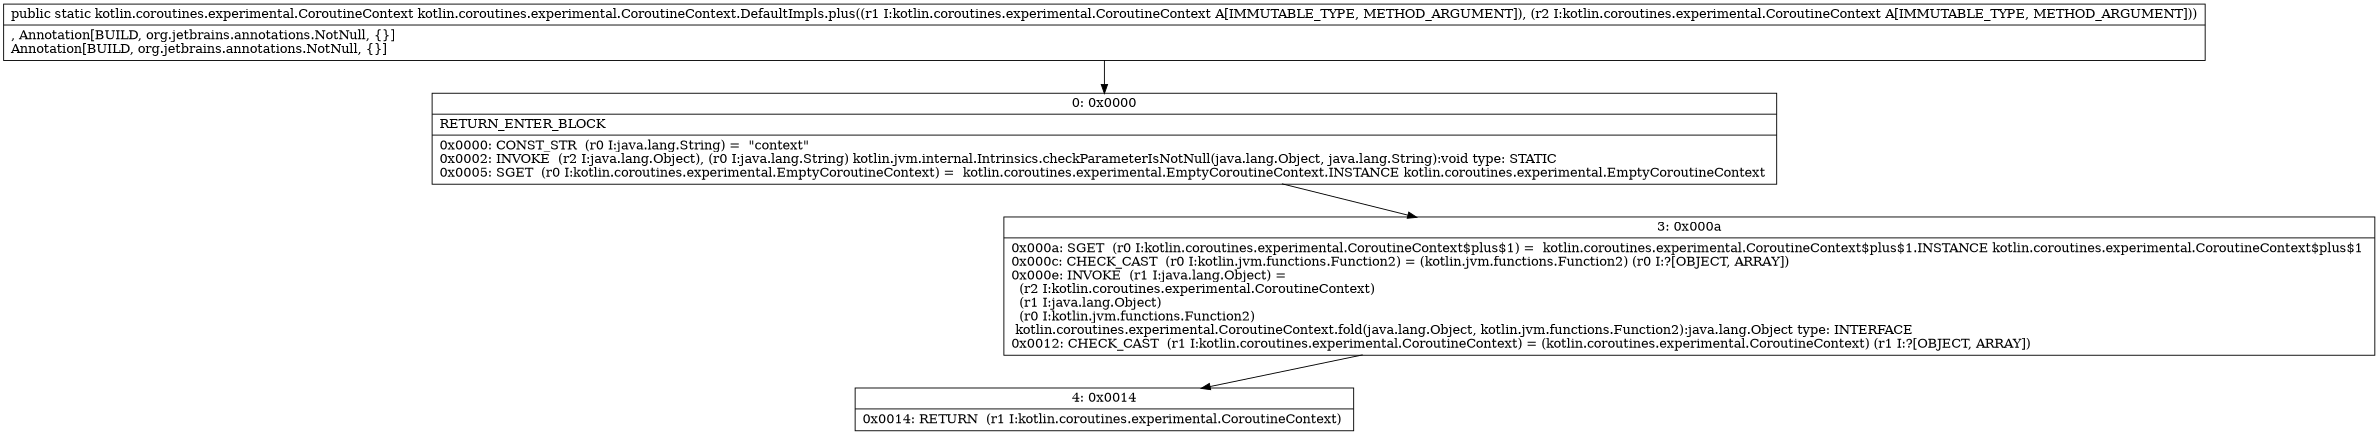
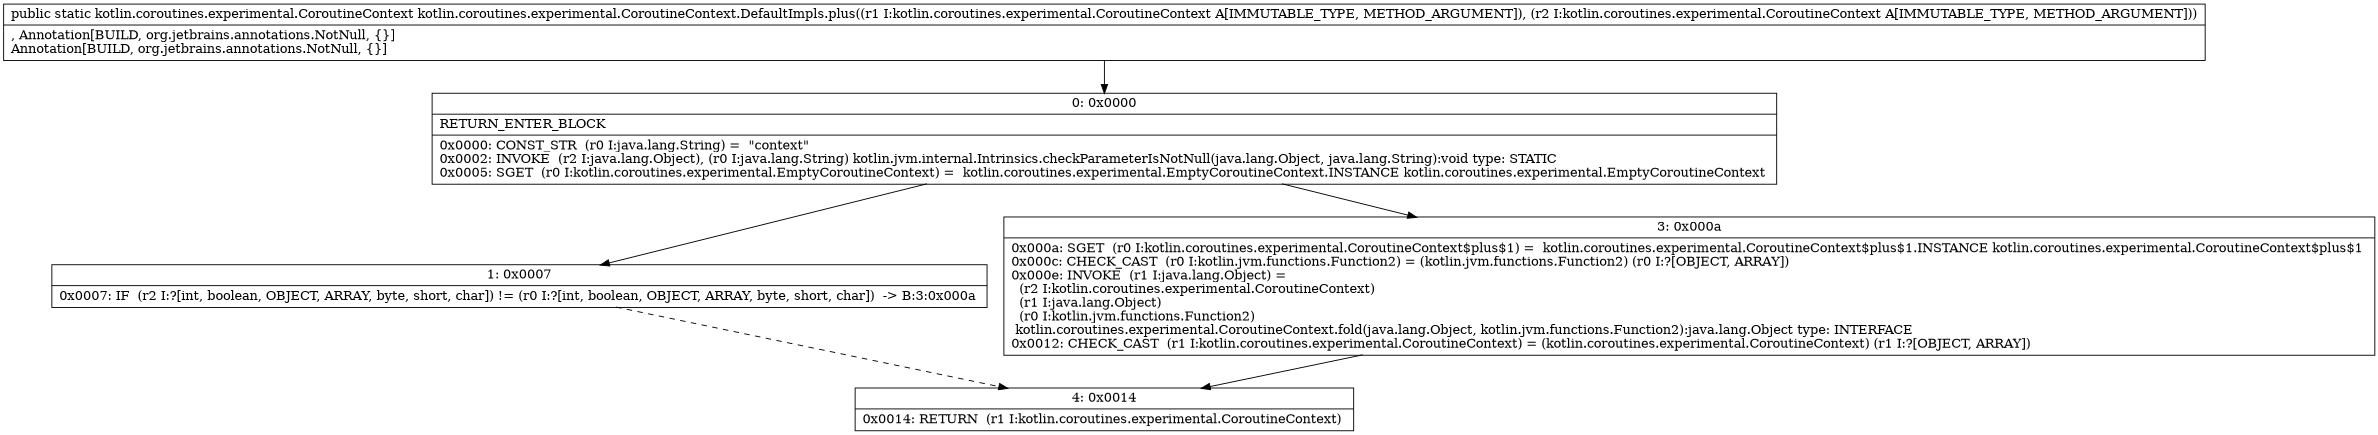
none -> (519, 286)
